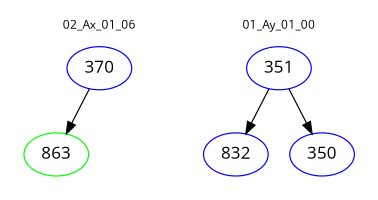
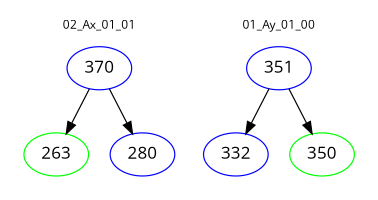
(99, 26) -> (99, 26)
(56, 154) -> (56, 154)
none -> (142, 154)
(236, 154) -> (236, 154)
(322, 154) -> (322, 154)
